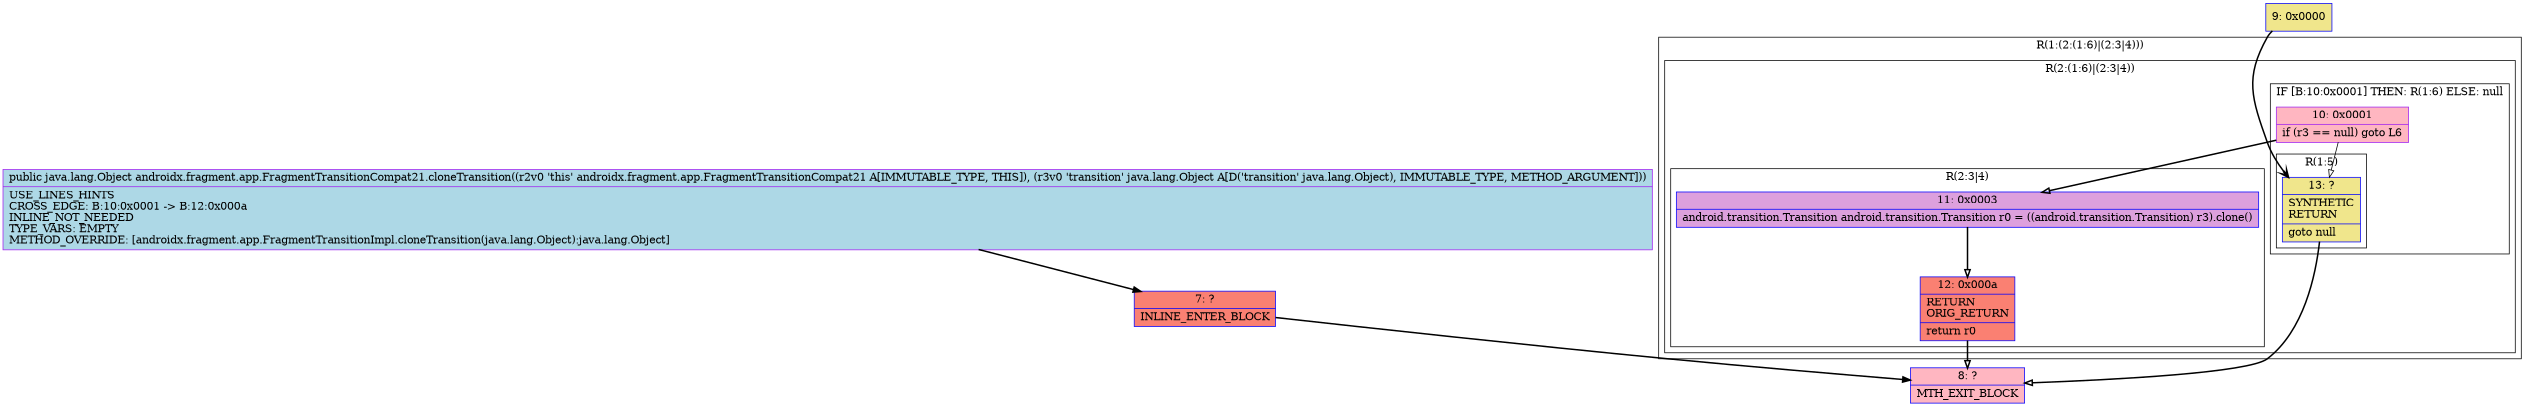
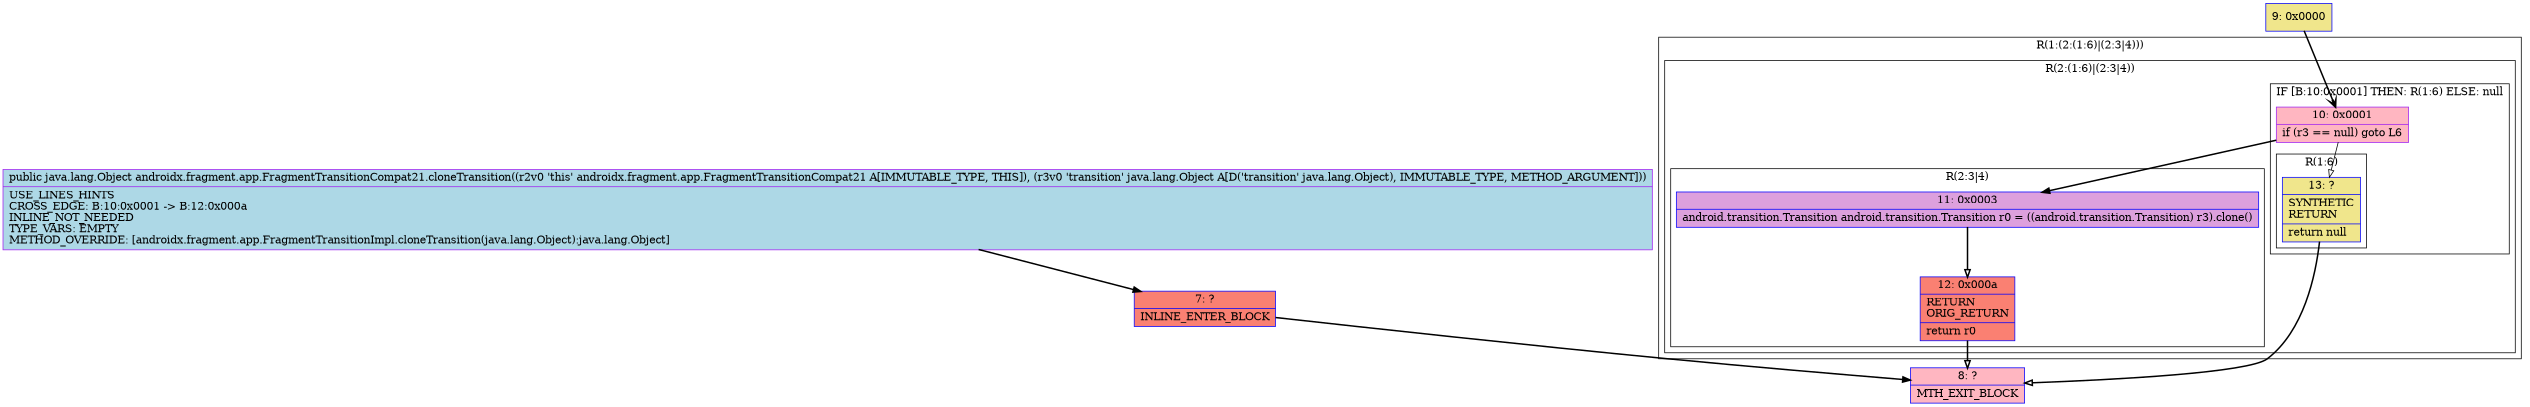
(2255, 102) -> (2318, 65)
(2321, 163) -> (2321, 163)
(2169, 164) -> (2169, 164)
(2312, 233) -> (2318, 233)
